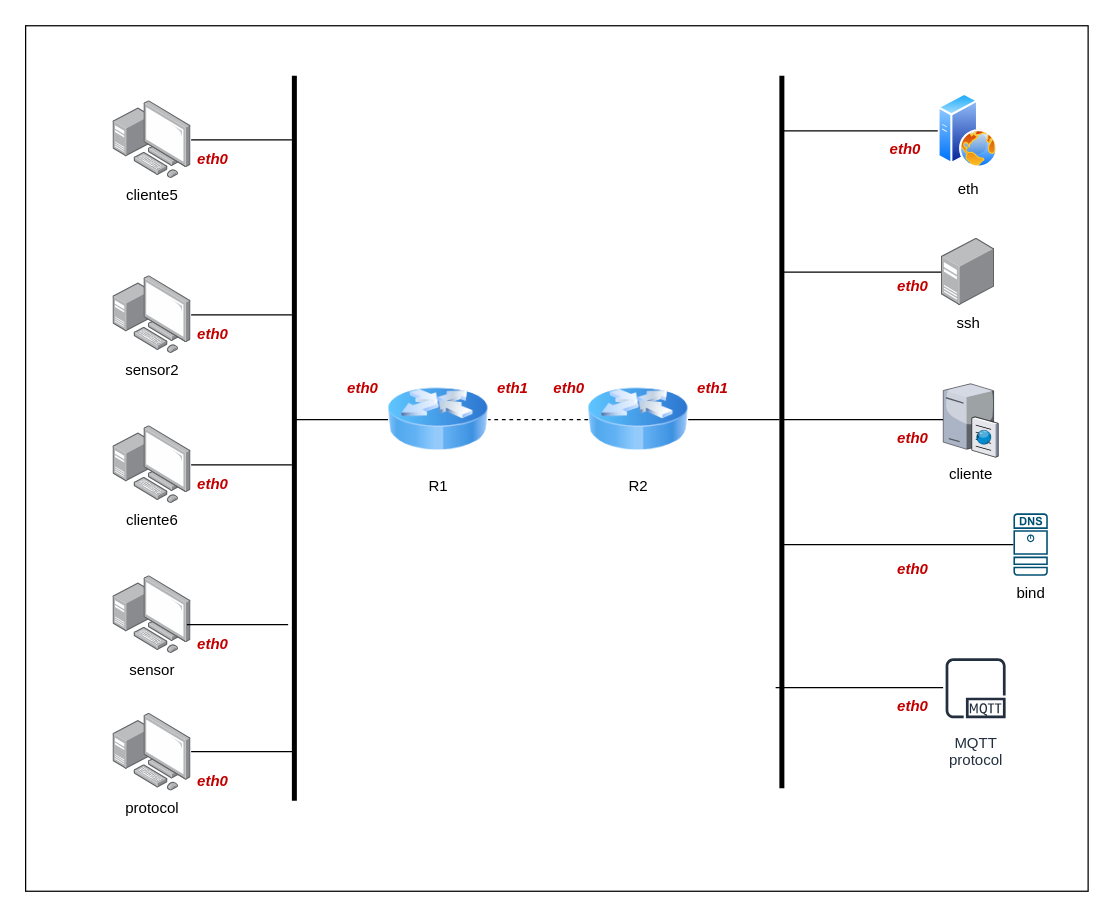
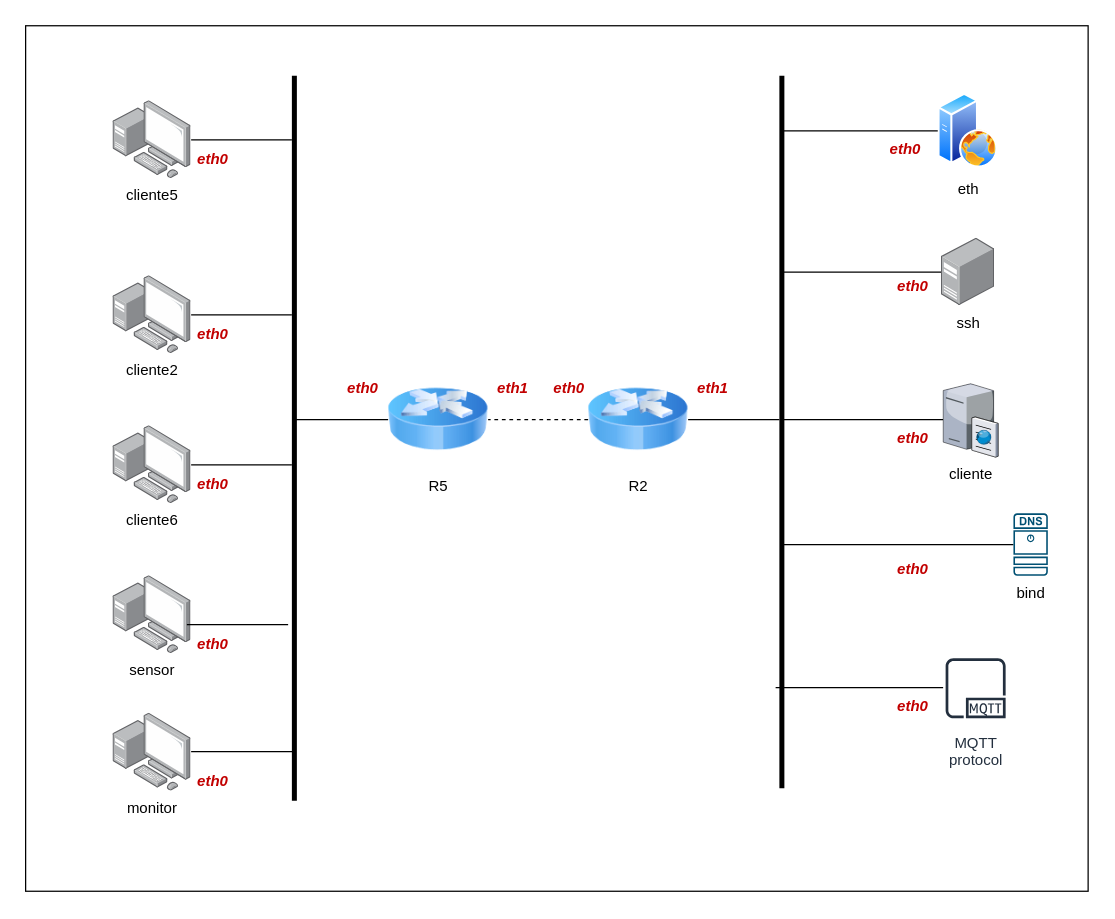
(153, 371) -> (153, 371)
(439, 487) -> (439, 487)
(153, 808) -> (153, 808)
